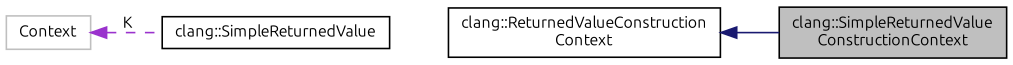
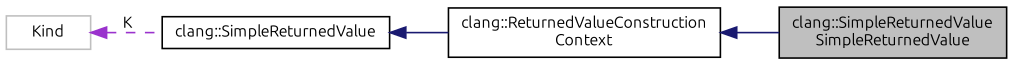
(49, 33) -> (49, 33)
none -> (427, 33)
(893, 33) -> (893, 33)
